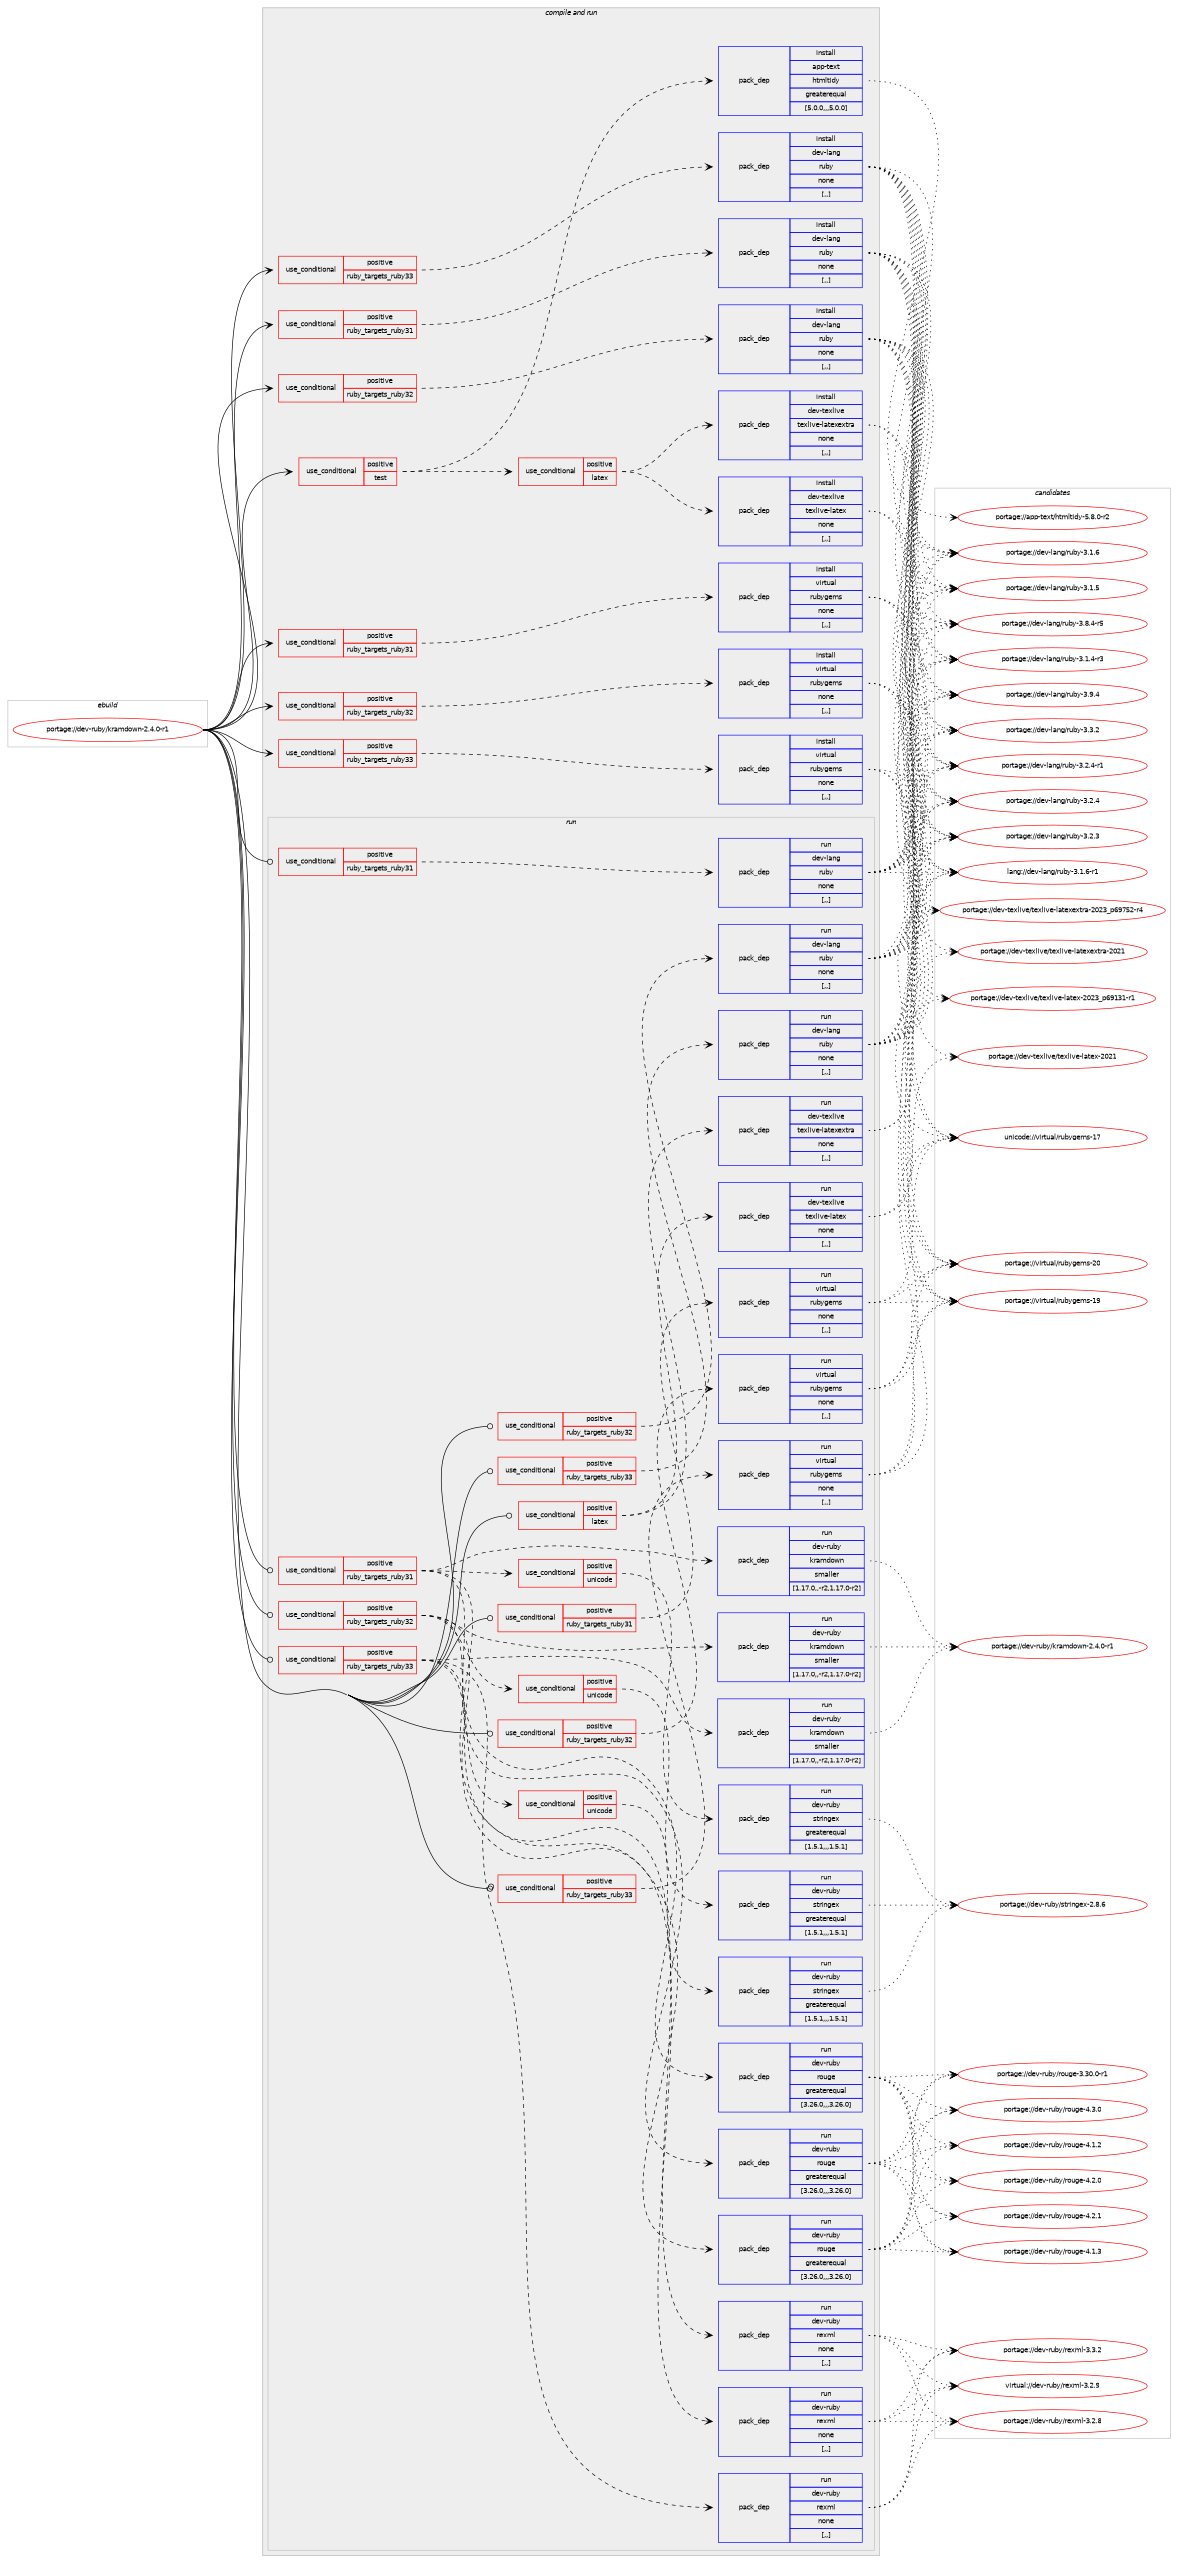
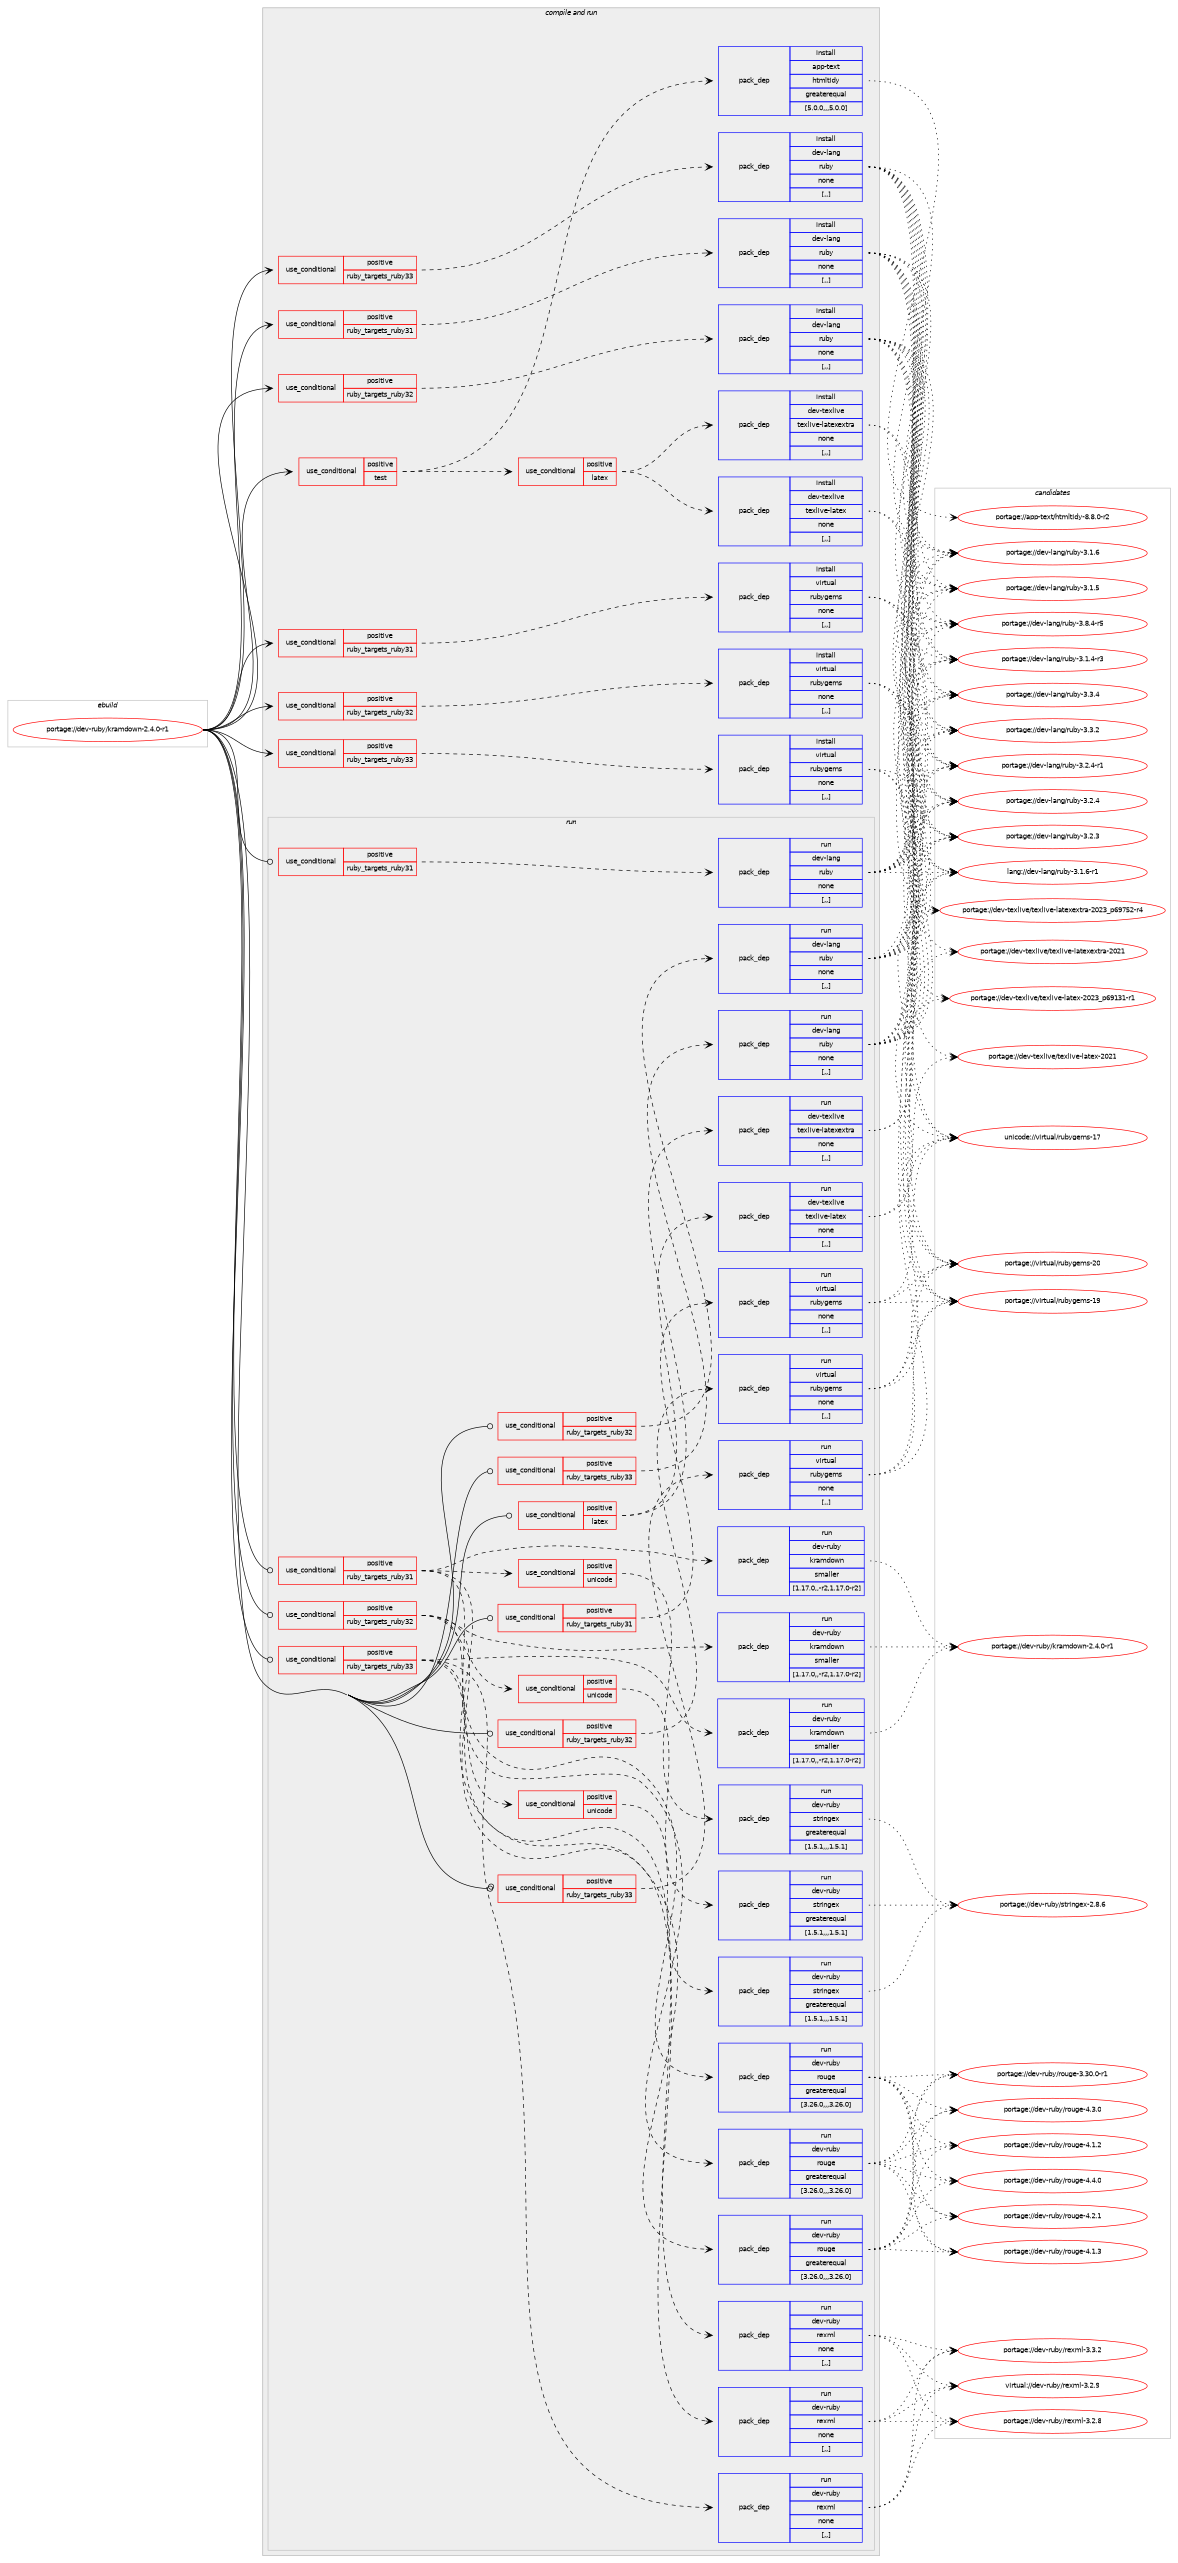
(1053, 518) -> (1053, 518)
(1053, 695) -> (1053, 695)
(1053, 2181) -> (1053, 2181)
